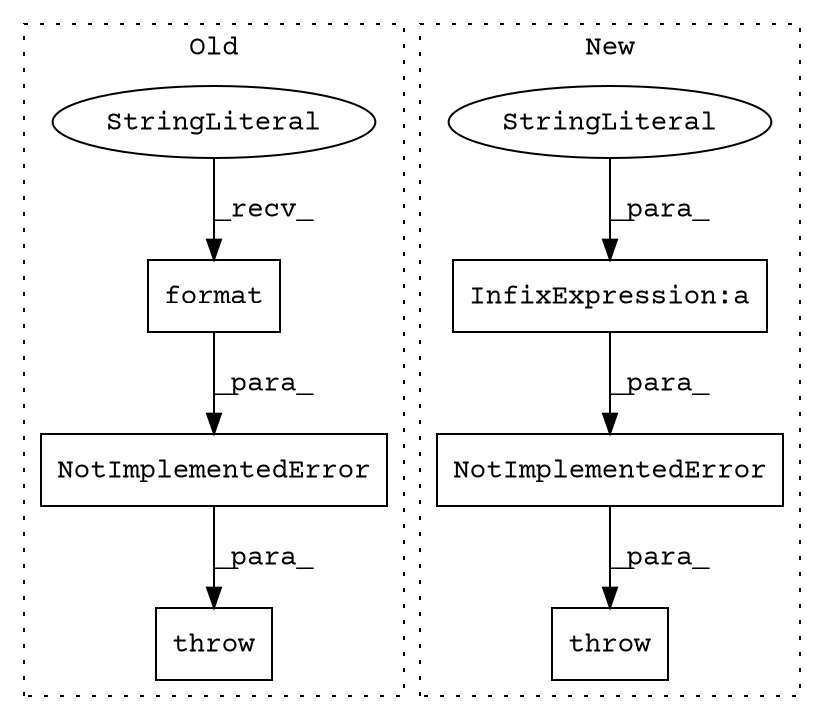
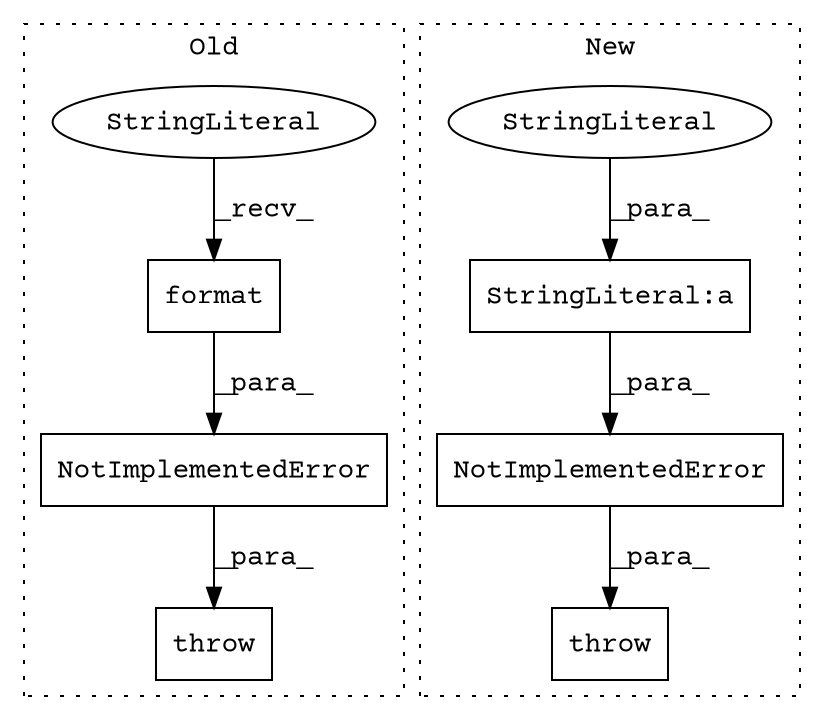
(610, 296) -> (610, 296)
